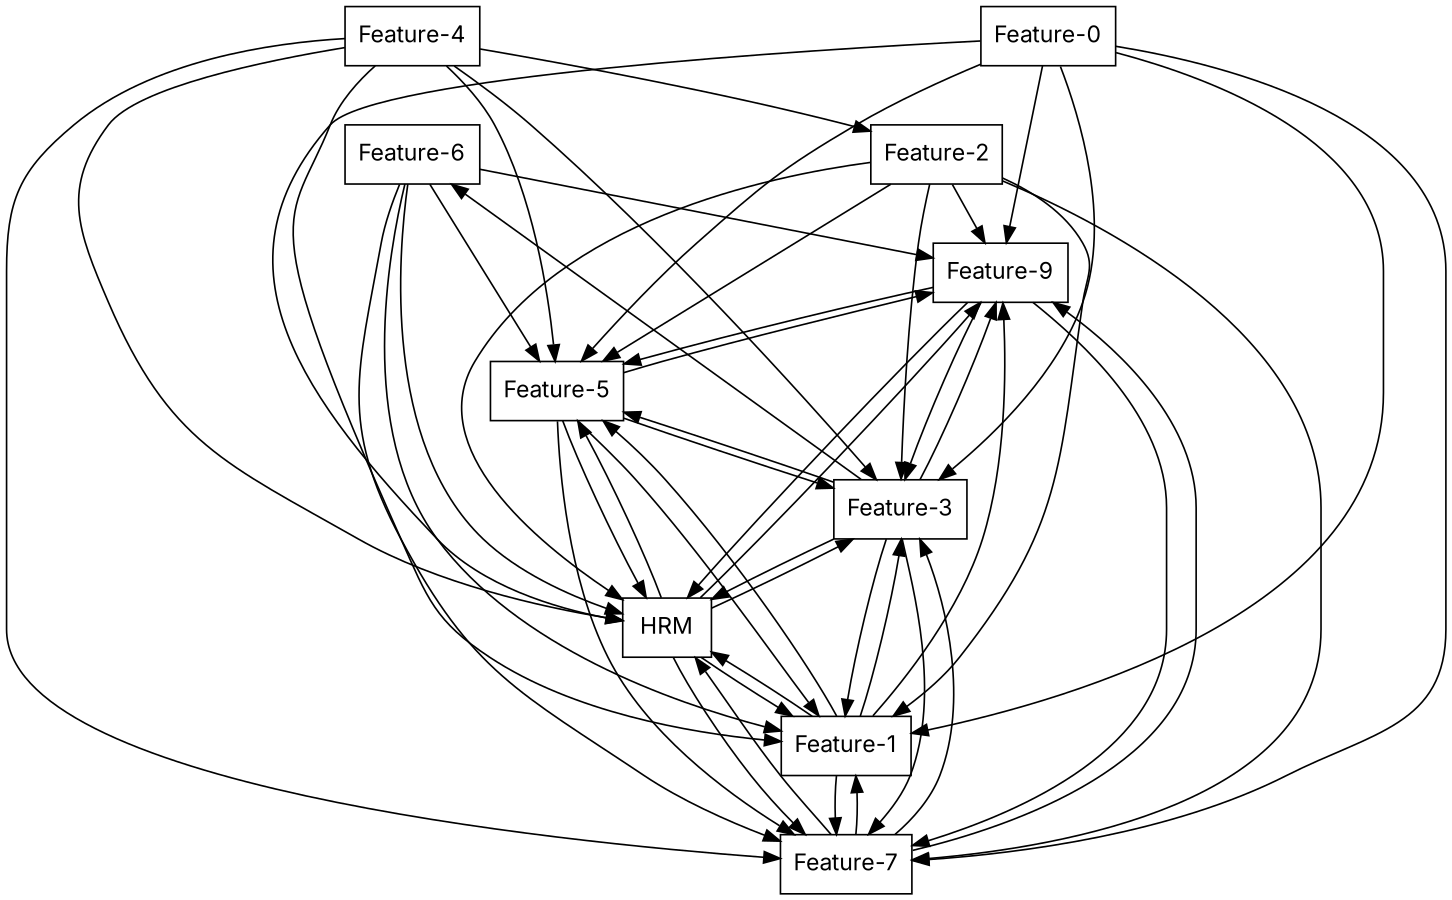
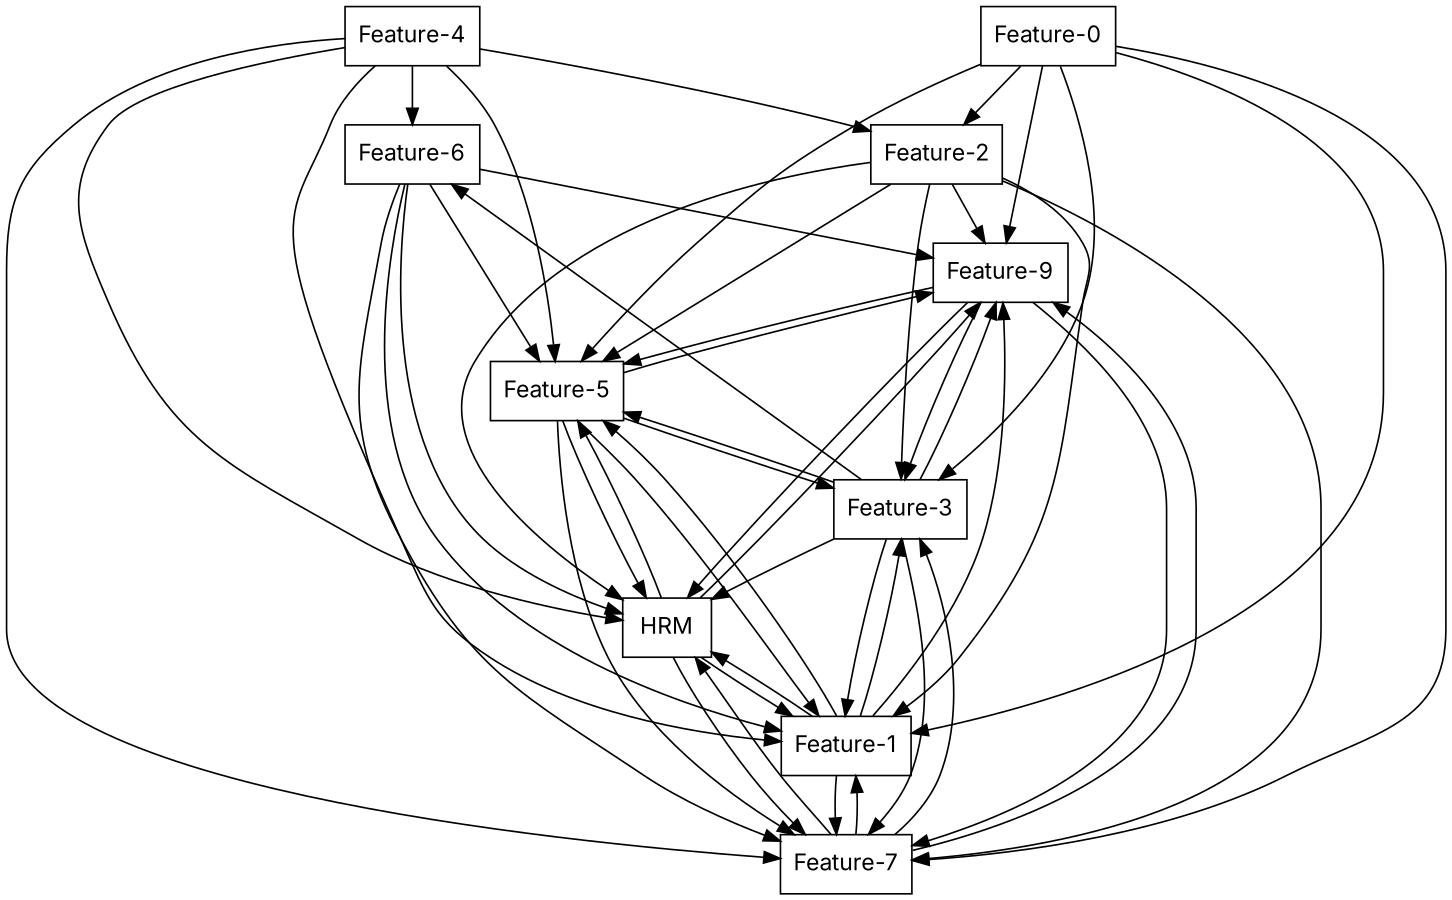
(355, 112) -> (998, 90)
(659, 246) -> (412, 87)
(775, 578) -> none
